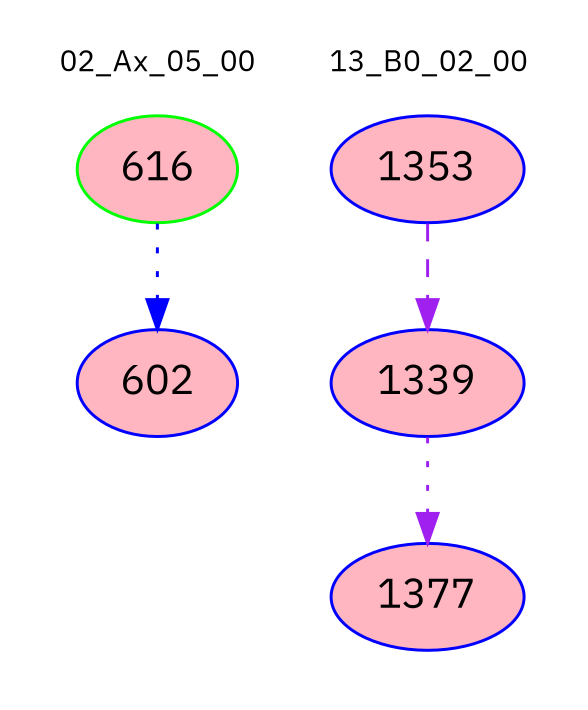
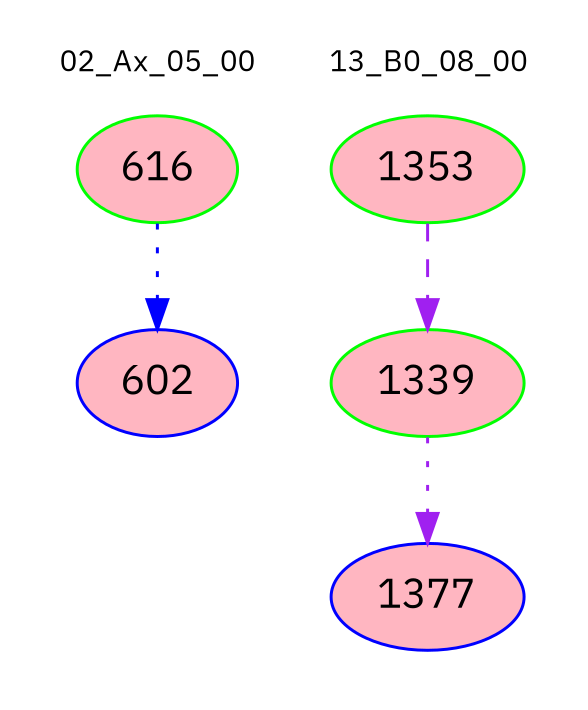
(429, 64) -> (429, 64)
(428, 169) -> (428, 169)
(428, 383) -> (428, 383)
